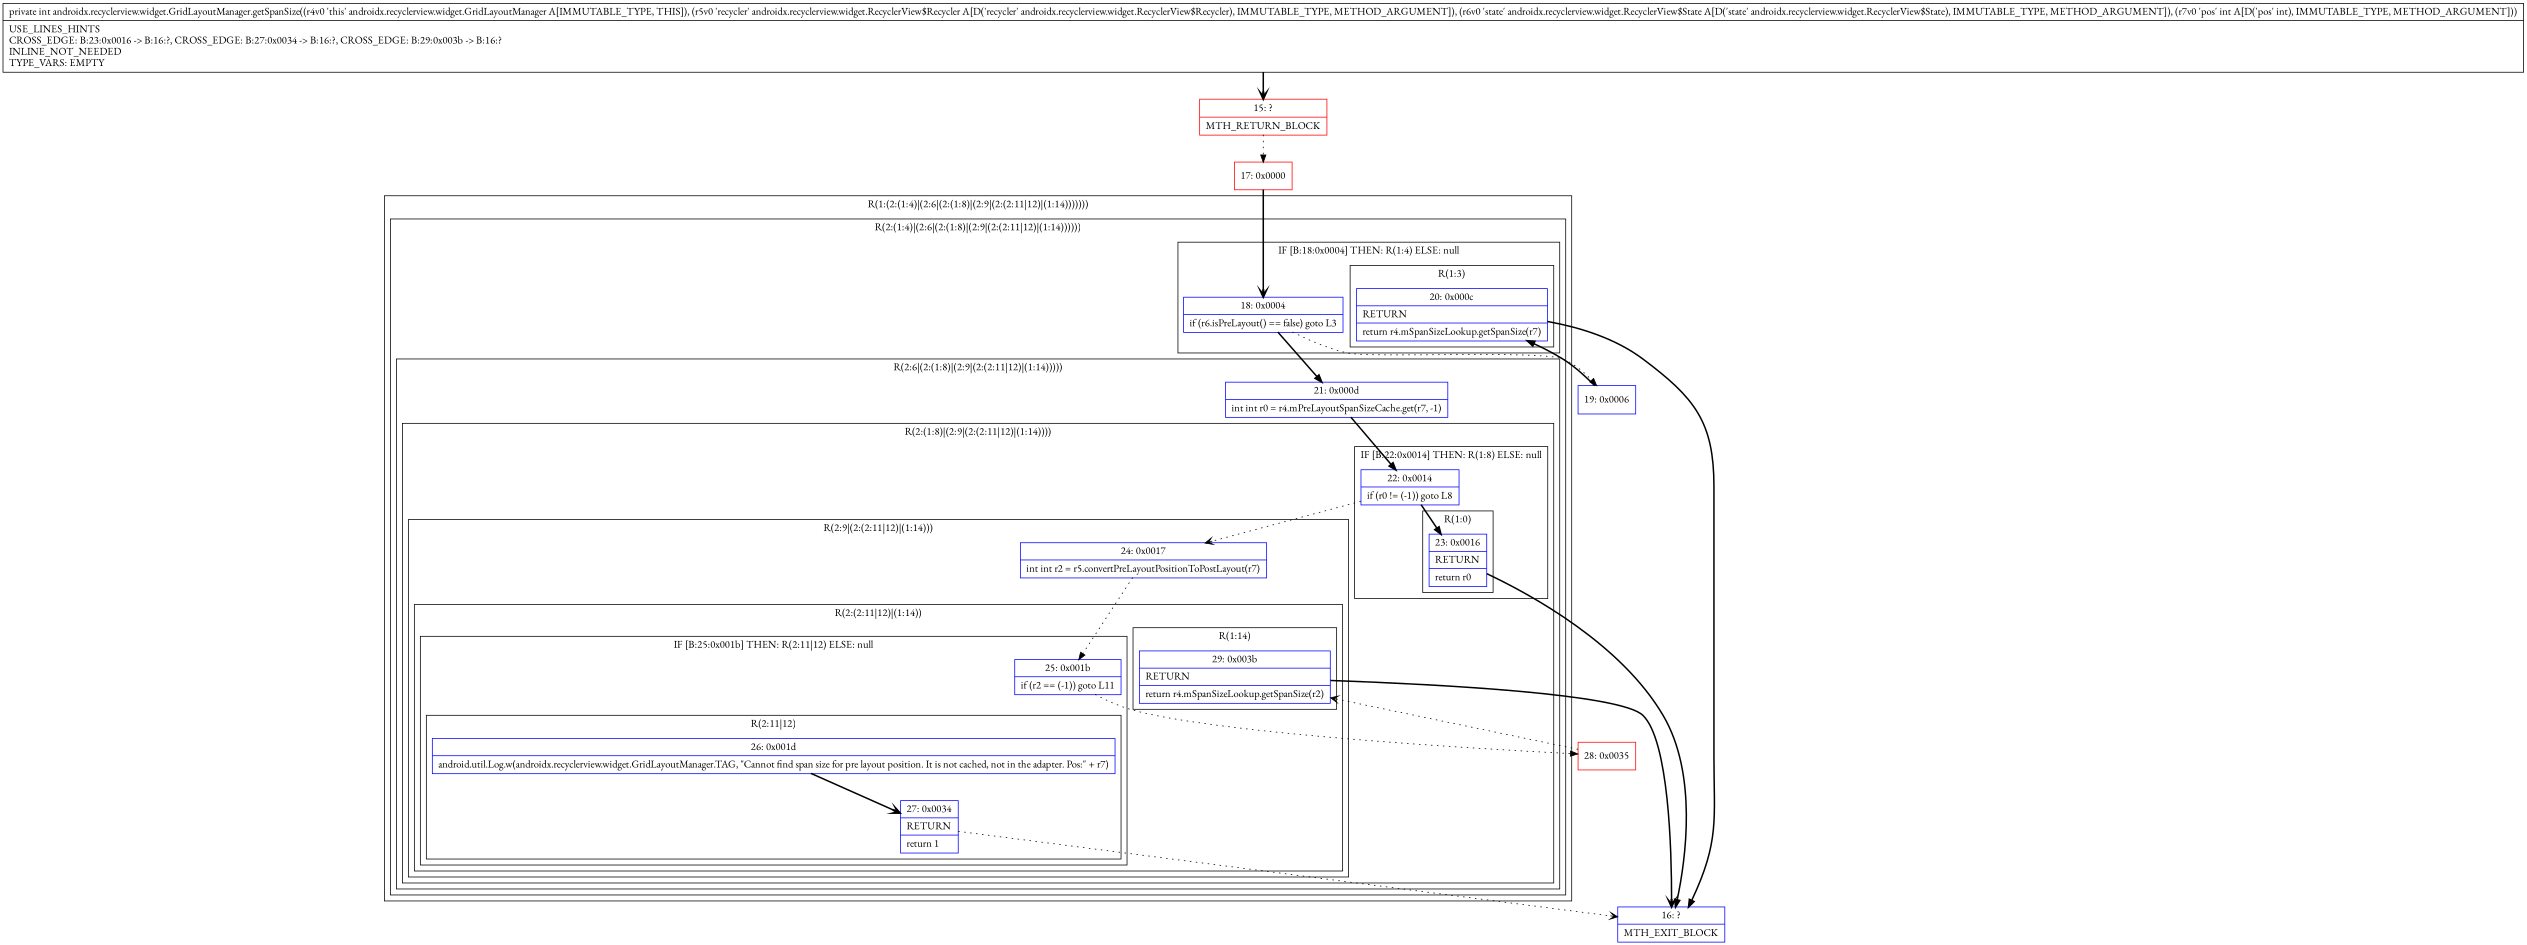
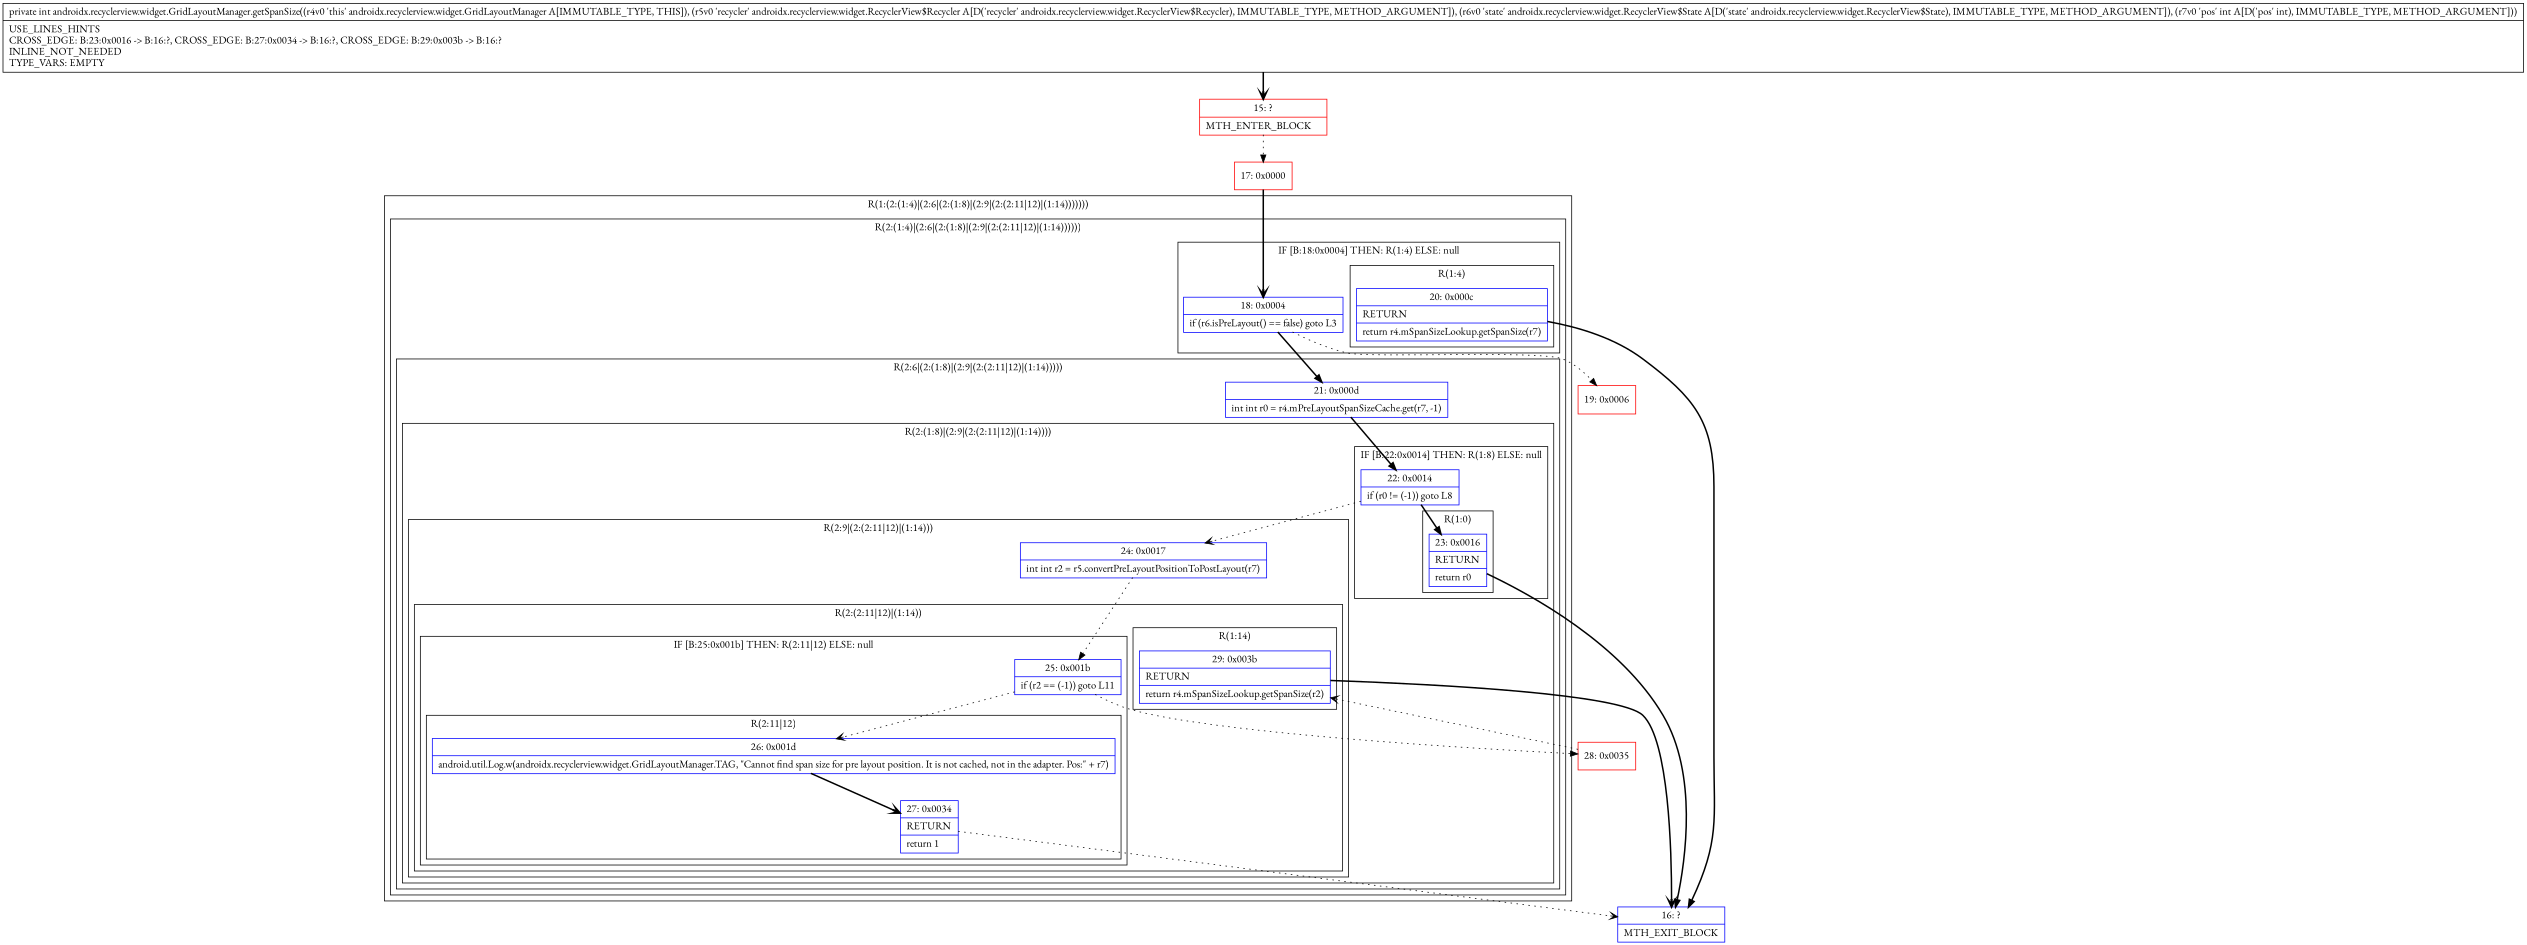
(1263, 126) -> (1259, 126)
(1452, 274) -> (1452, 274)
(1567, 362) -> none
(1607, 400) -> (1607, 400)
none -> (946, 710)
